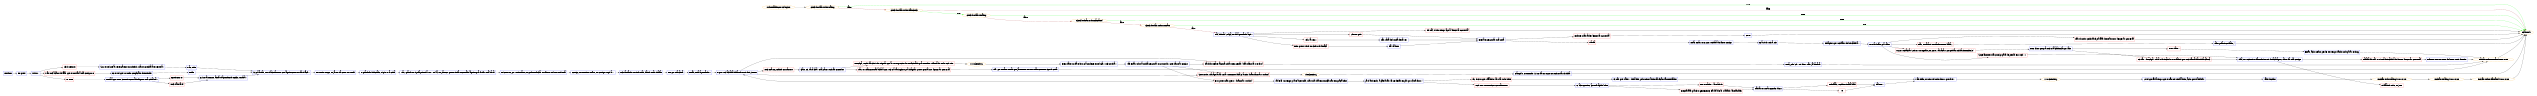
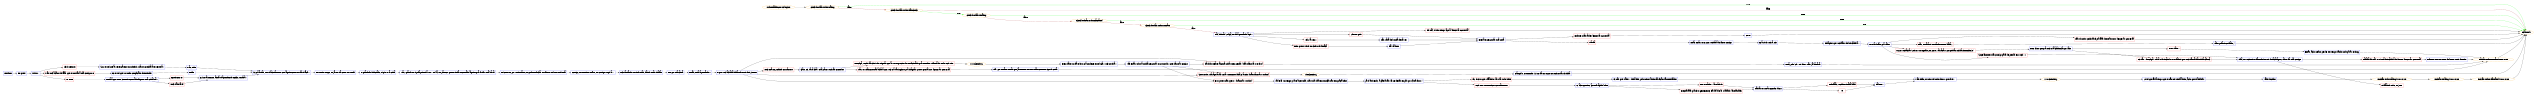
(979, 81) -> (978, 81)
